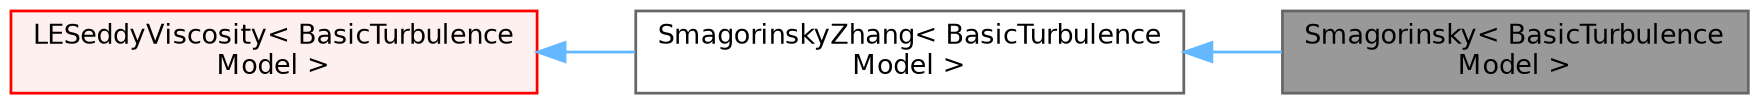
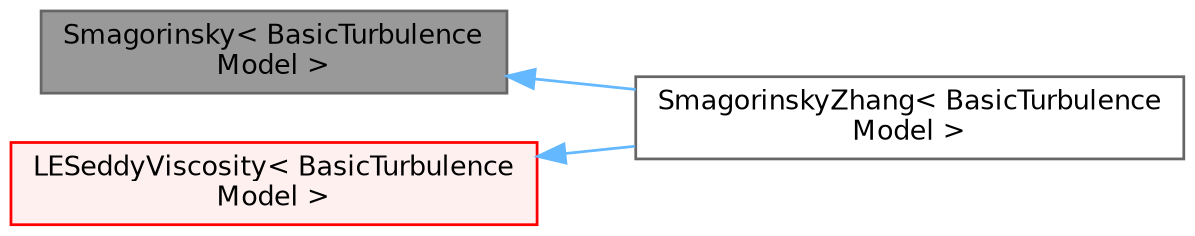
(1247, 52) -> (585, 84)
